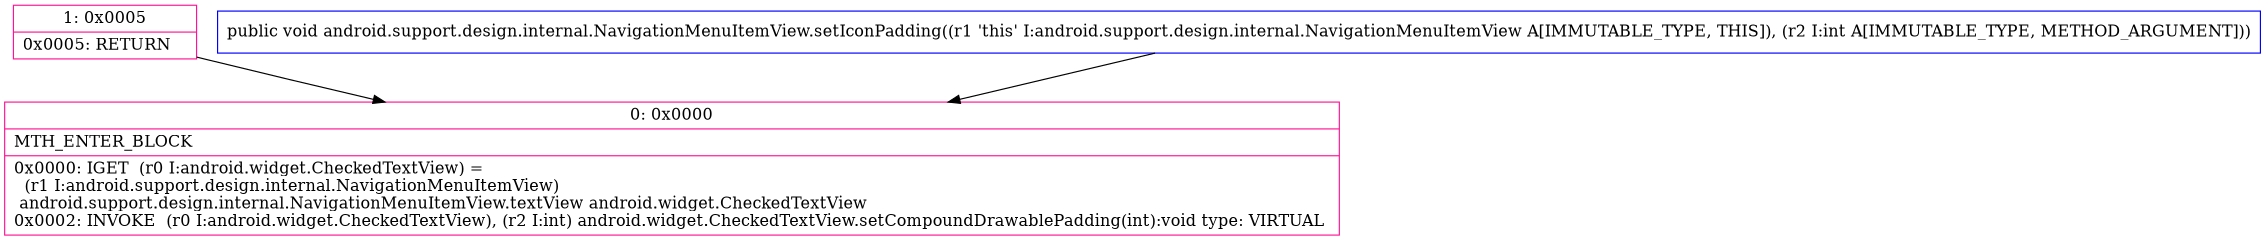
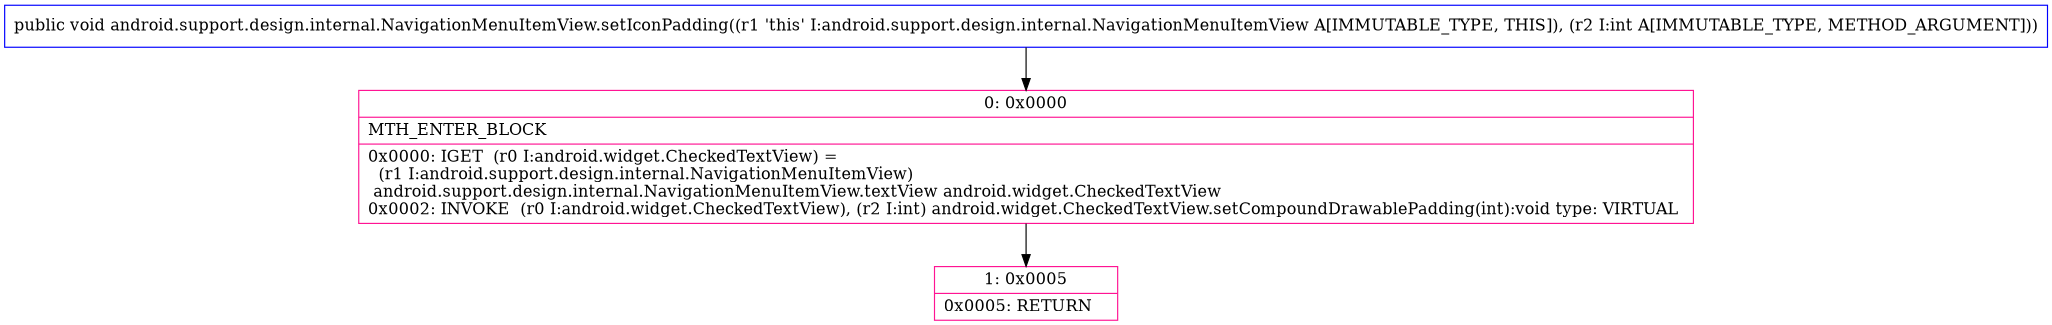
(285, 79) -> (1026, 239)
